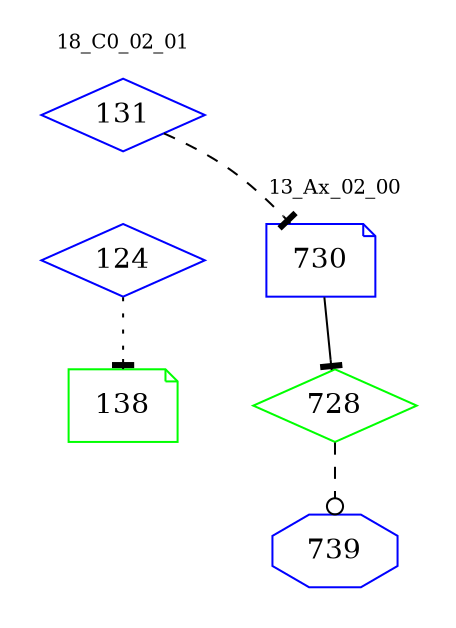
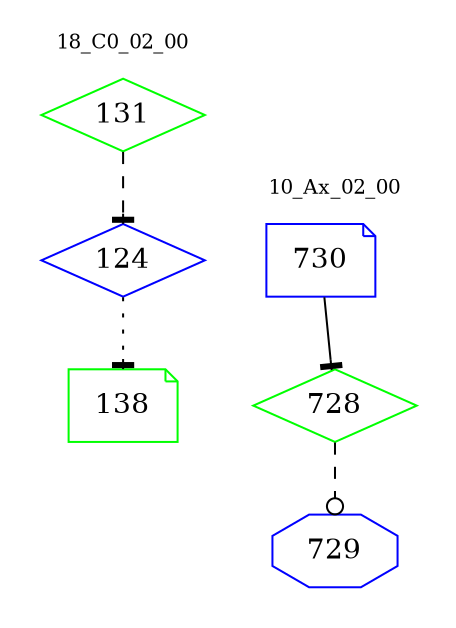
(123, 43) -> (123, 43)
(123, 115) -> (123, 115)
(210, 156) -> (123, 183)
(335, 189) -> (335, 189)
(335, 551) -> (335, 551)
